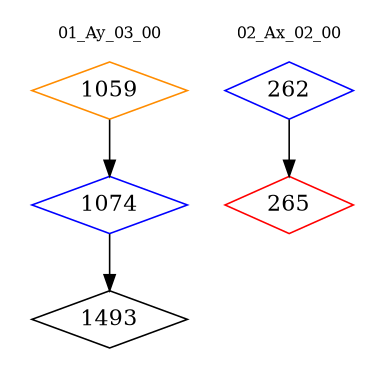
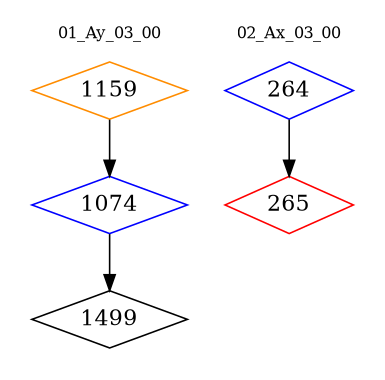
(289, 34) -> (289, 34)
(110, 91) -> (110, 91)
(289, 91) -> (289, 91)
(110, 319) -> (110, 319)
